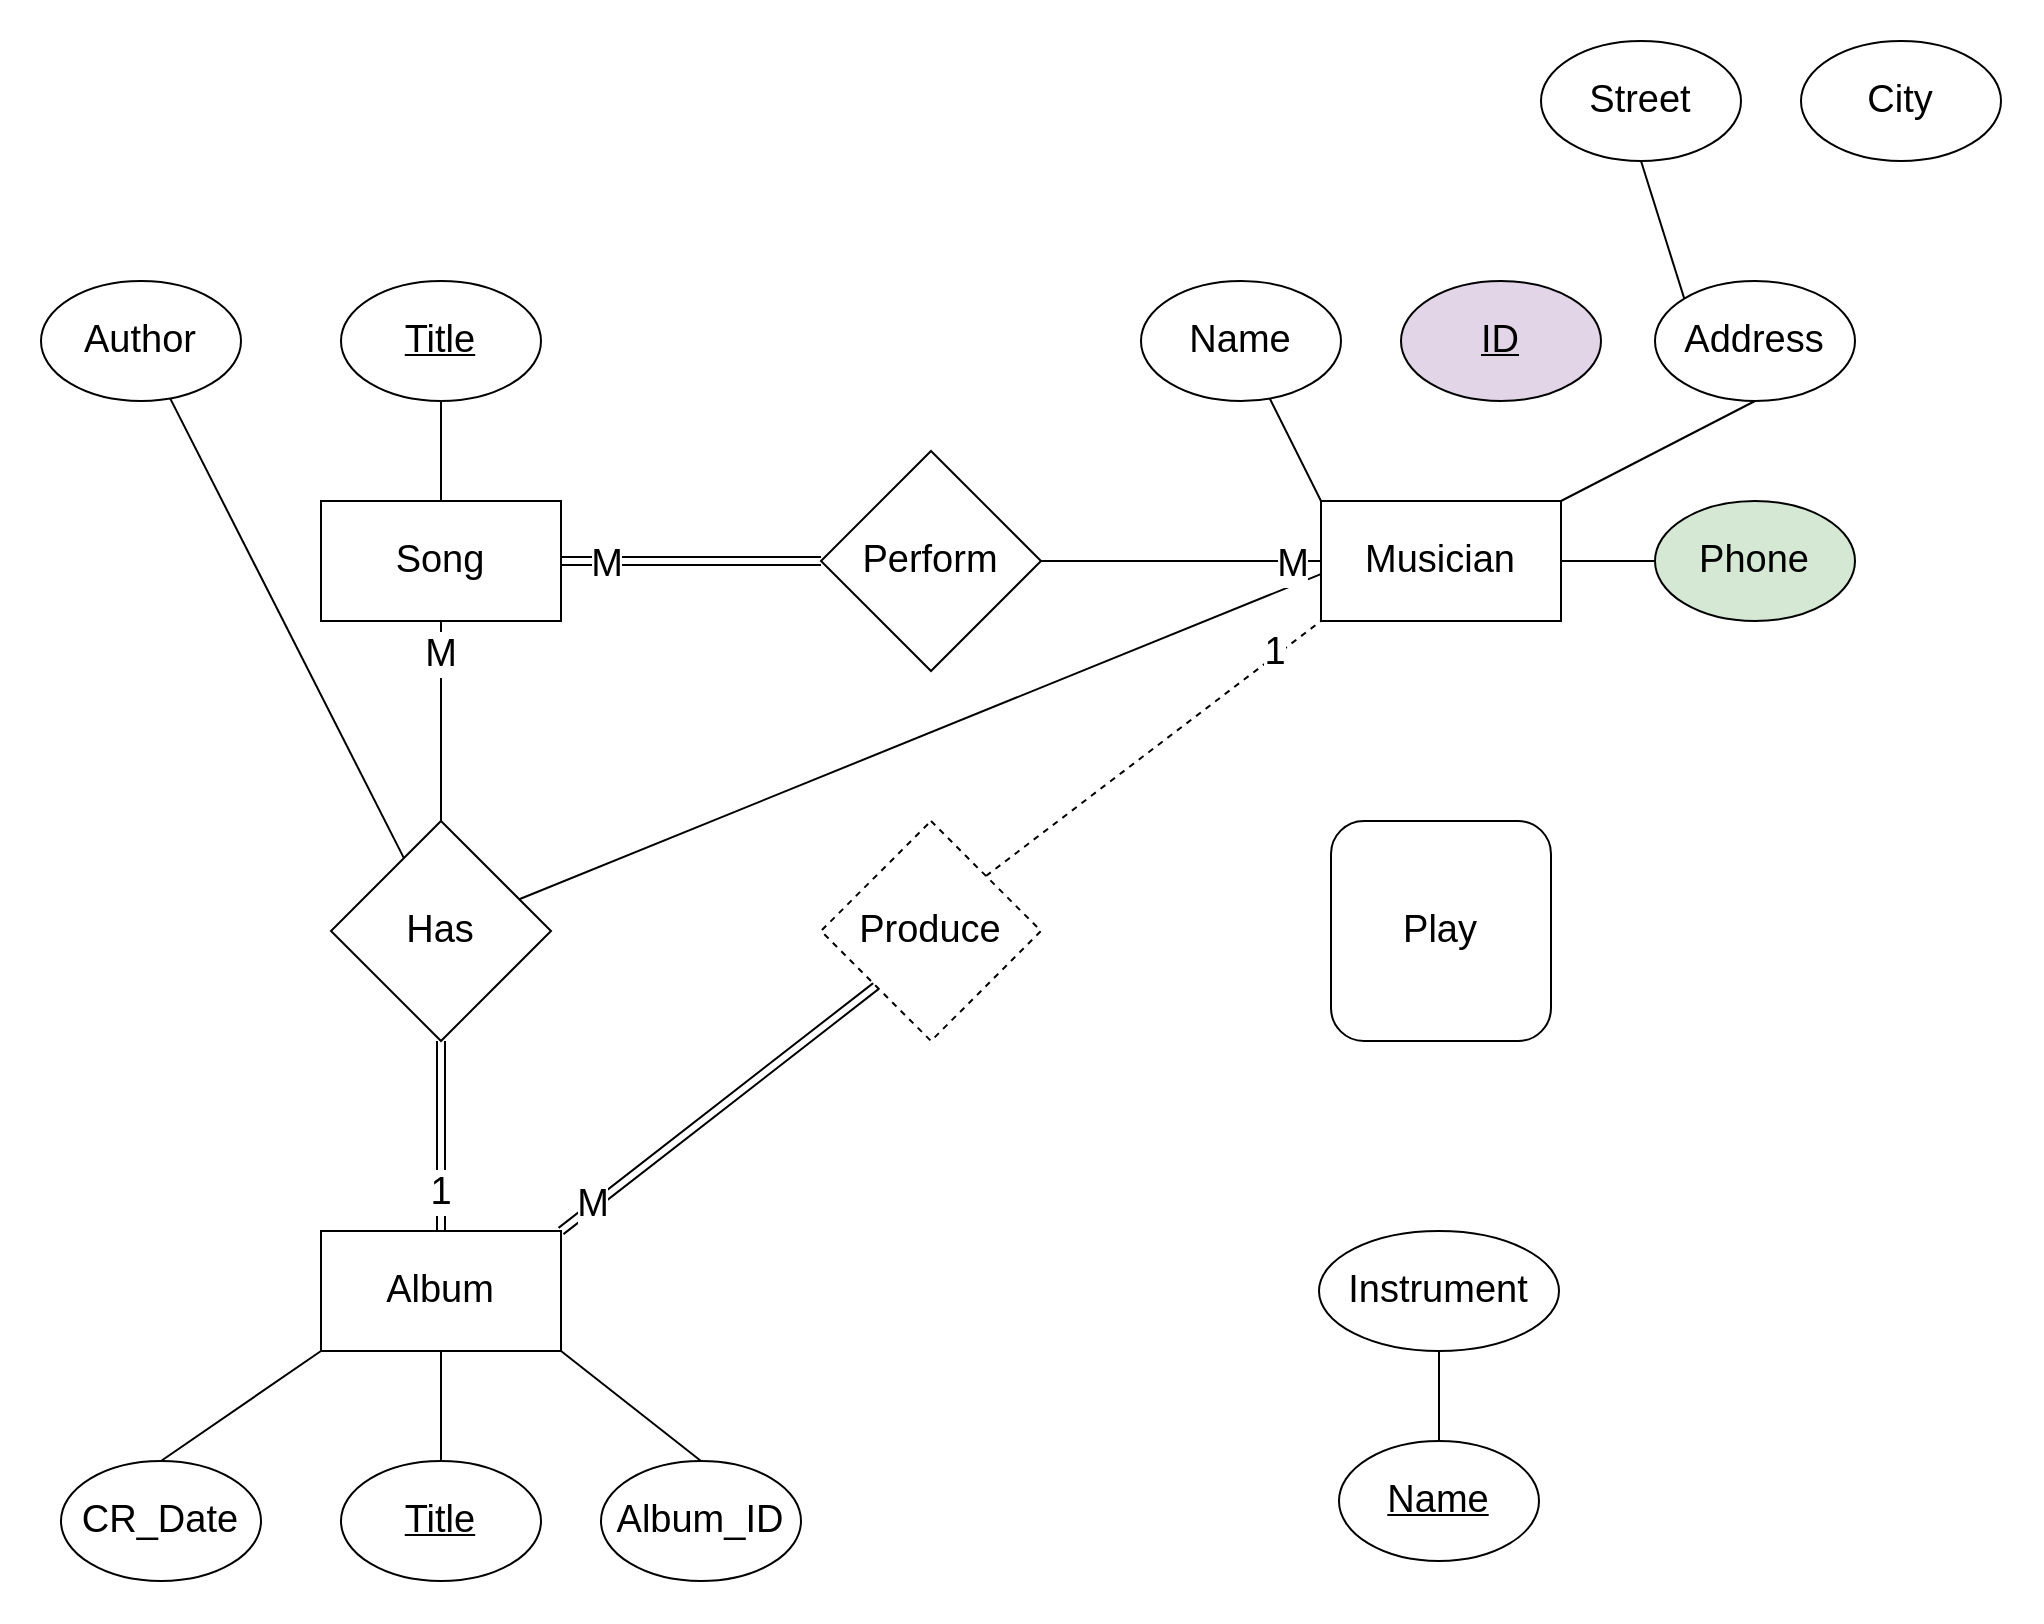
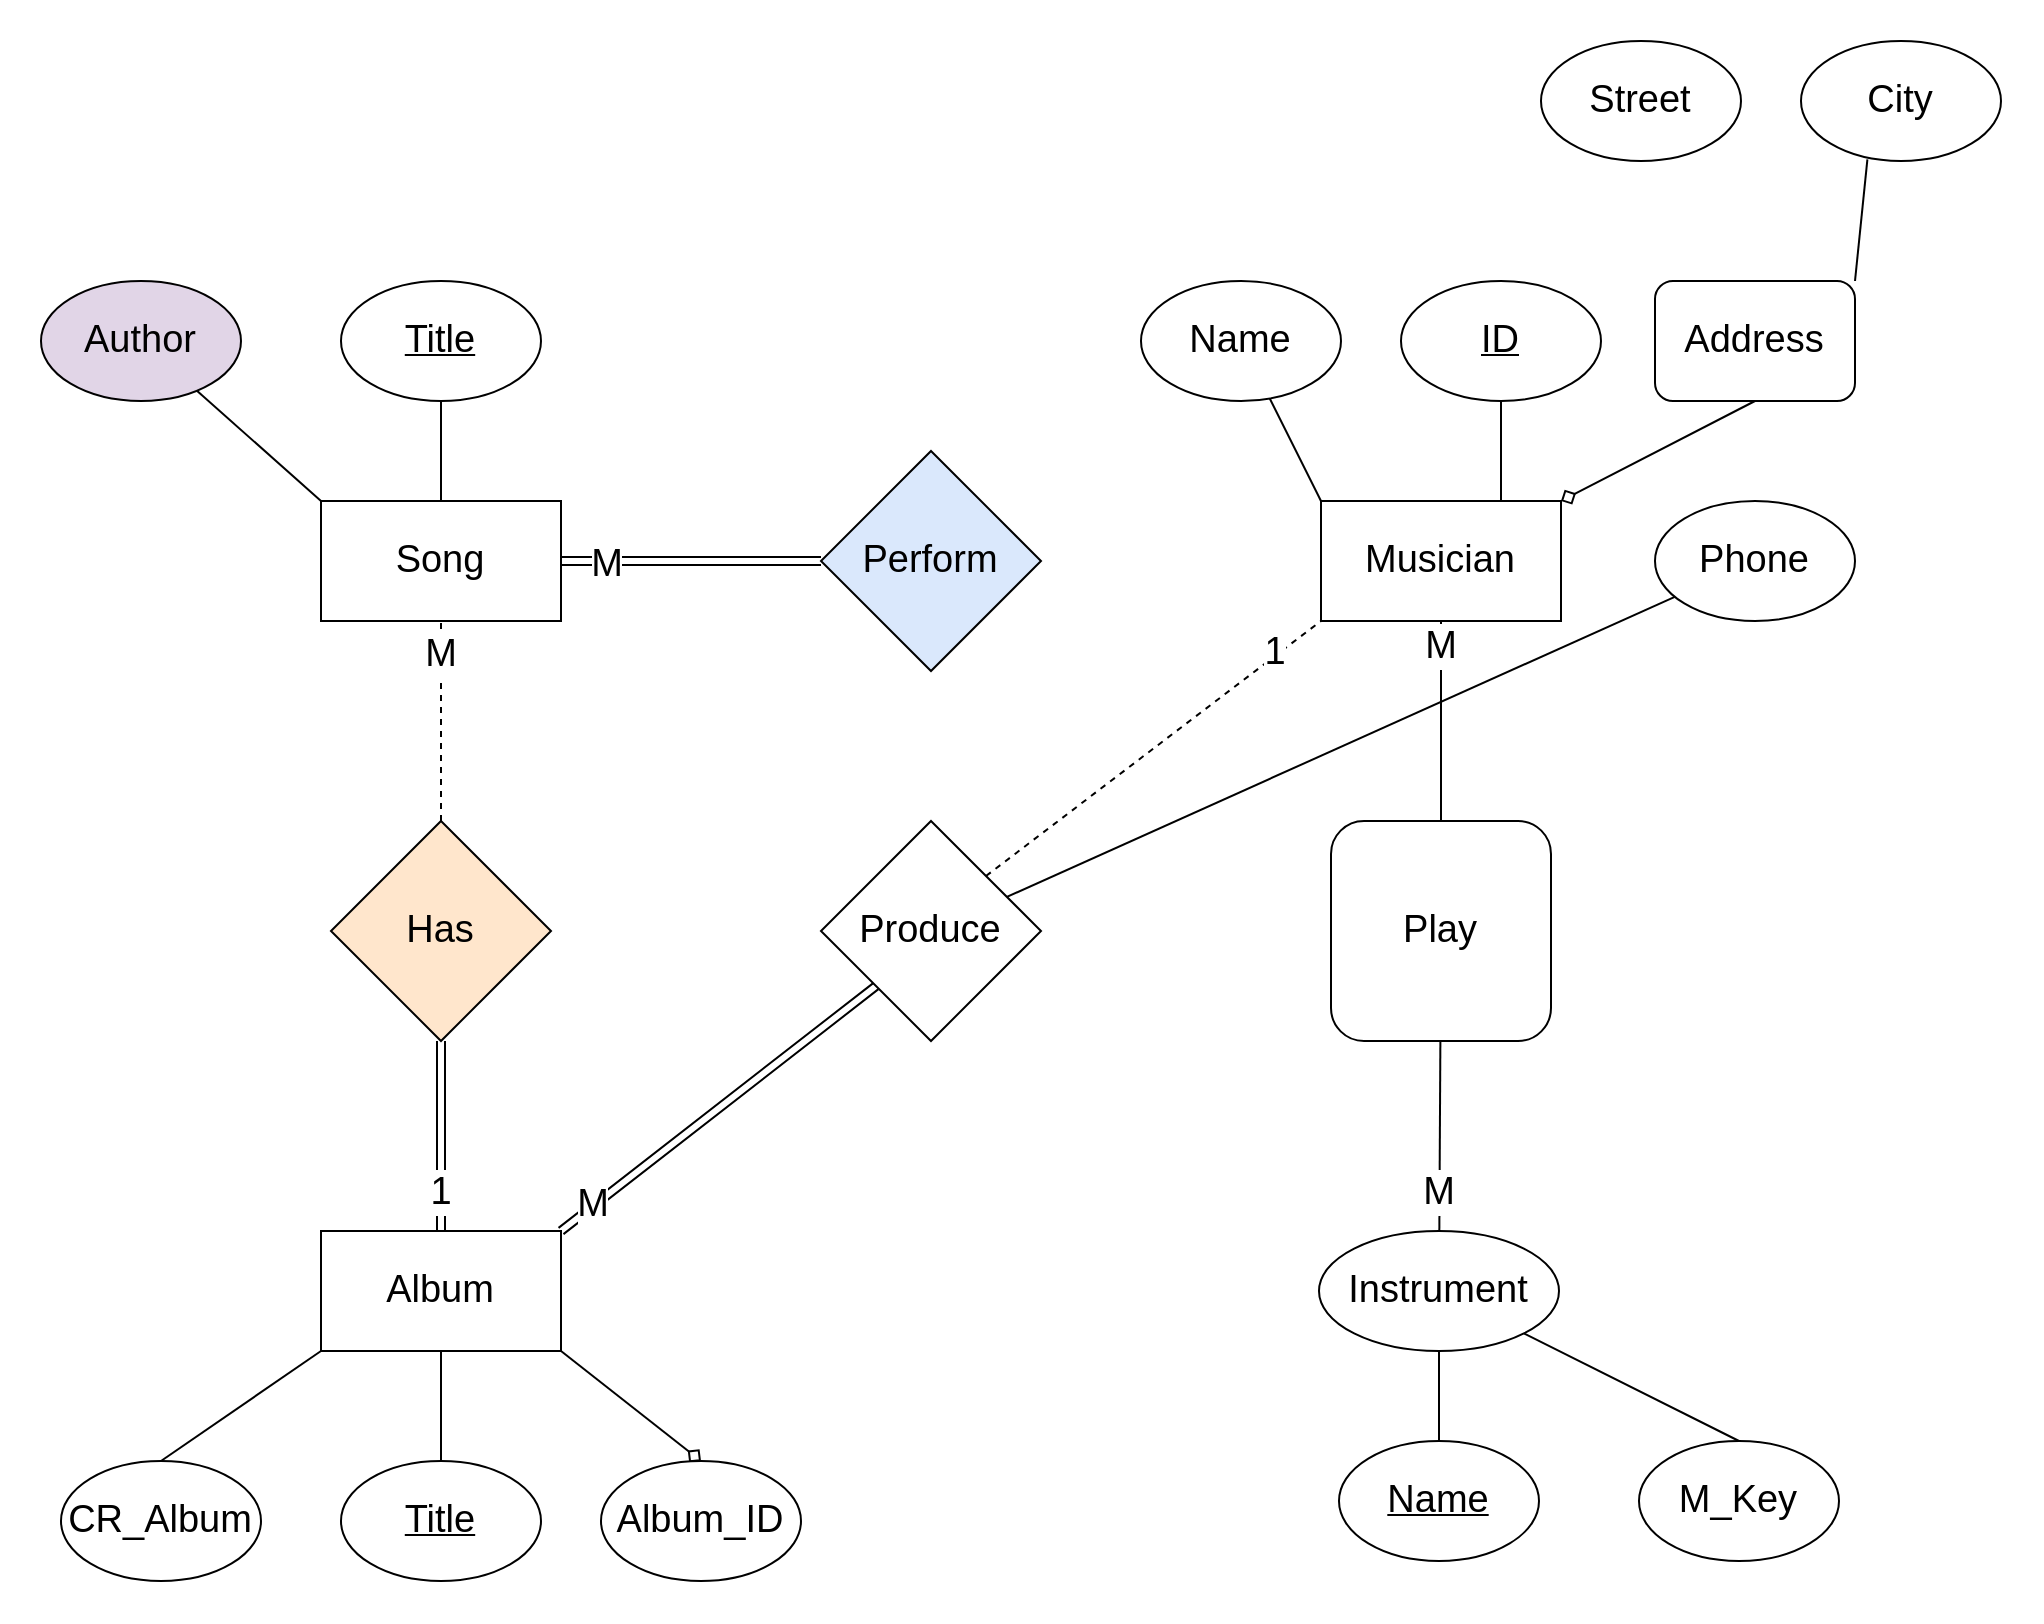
none -> (1861, 220)
(1663, 230) -> none
(141, 341) -> (141, 341)
(1501, 341) -> (1501, 341)
(1755, 341) -> (1755, 341)
(1569, 497) -> (1576, 493)
(931, 561) -> (931, 561)
(1181, 561) -> none
(1608, 561) -> (1341, 747)
(1755, 561) -> (1755, 561)
(287, 628) -> (259, 446)
(904, 743) -> (1501, 451)
(441, 747) -> (441, 747)
none -> (1441, 762)
(441, 931) -> (441, 931)
(931, 931) -> (931, 931)
none -> (1440, 1106)
none -> (1631, 1387)
(693, 1455) -> (687, 1450)
none -> (1739, 1501)
(161, 1521) -> (161, 1521)
